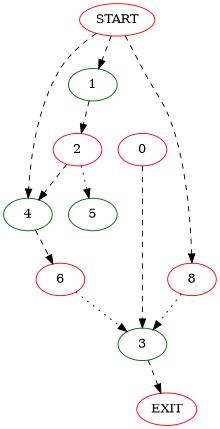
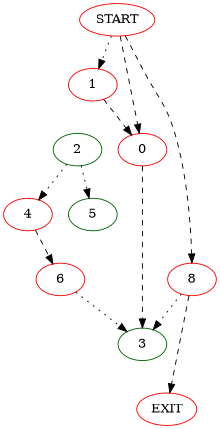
(107, 48) -> (107, 48)
(93, 85) -> (93, 85)
(45, 103) -> (129, 80)
(86, 113) -> (115, 114)
(78, 150) -> (78, 150)
(56, 179) -> (56, 179)
(28, 215) -> (28, 215)
(153, 372) -> (180, 340)
